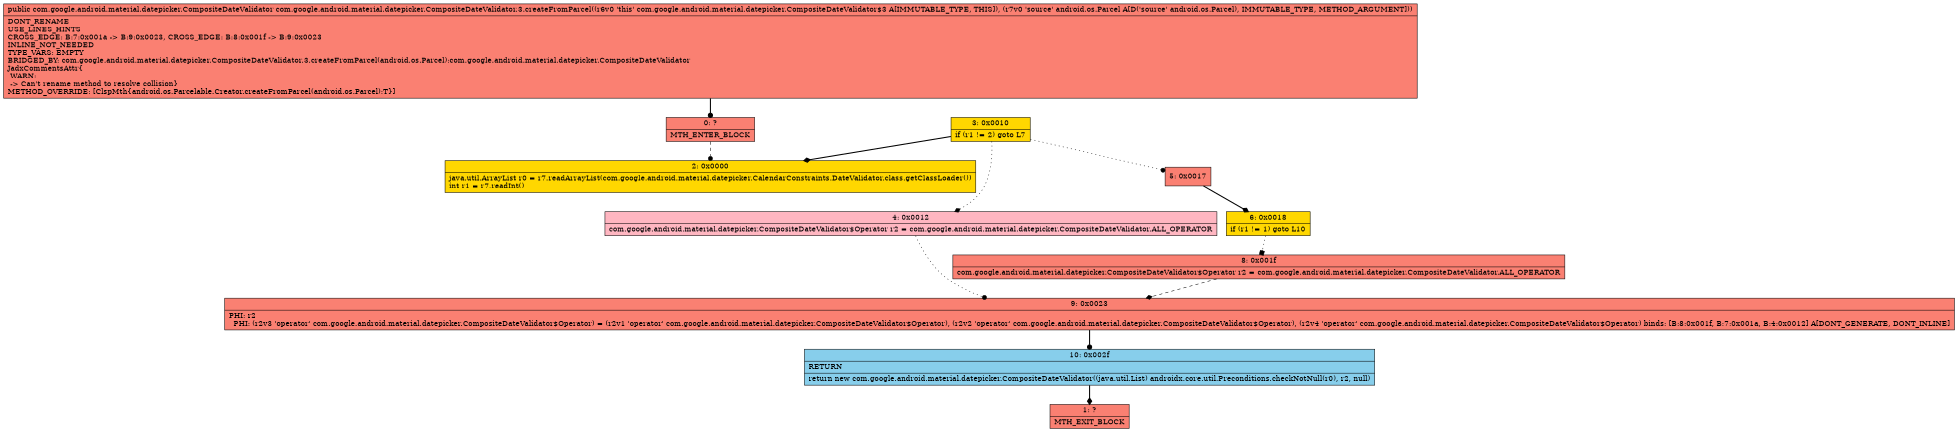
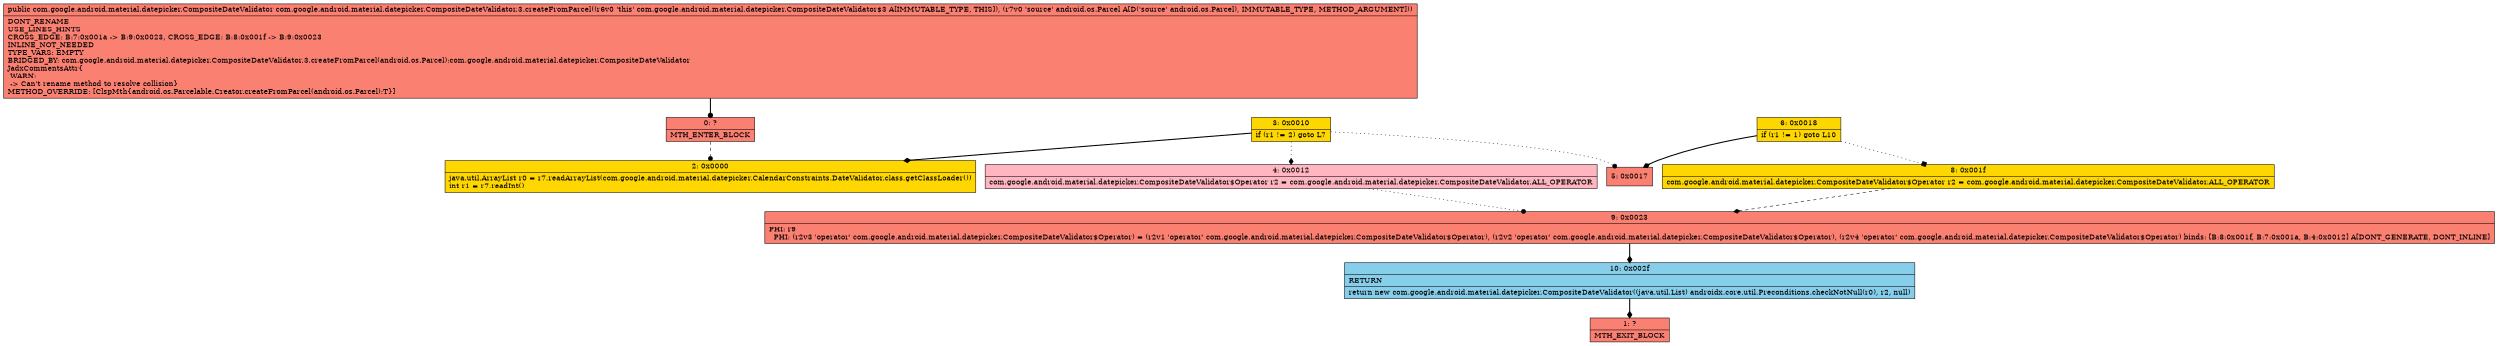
(1223, 197) -> (1702, 147)
(1259, 267) -> (1968, 177)
(244, 316) -> (784, 229)
(1090, 337) -> (1630, 250)
